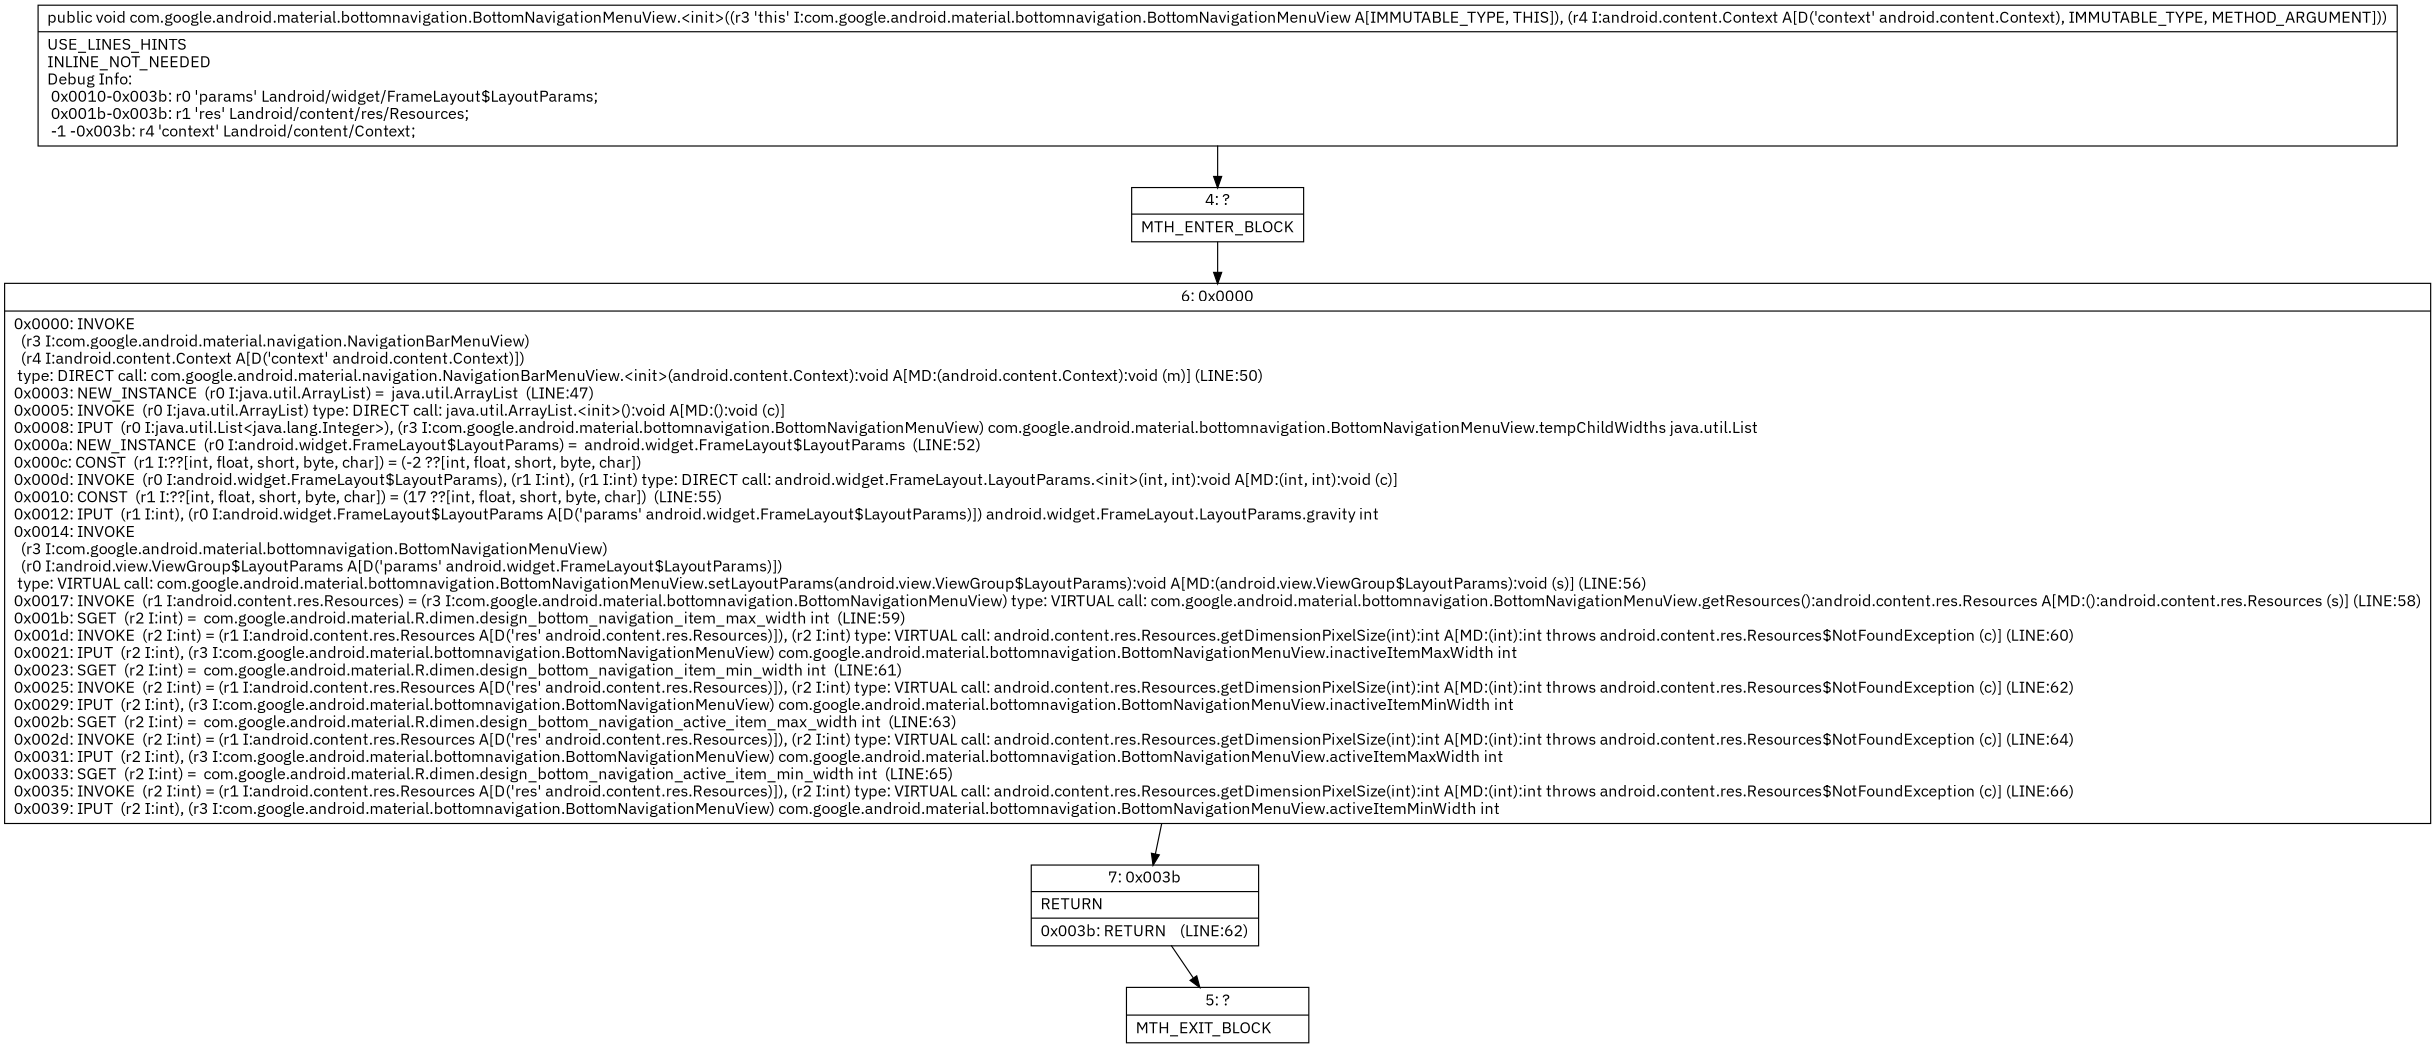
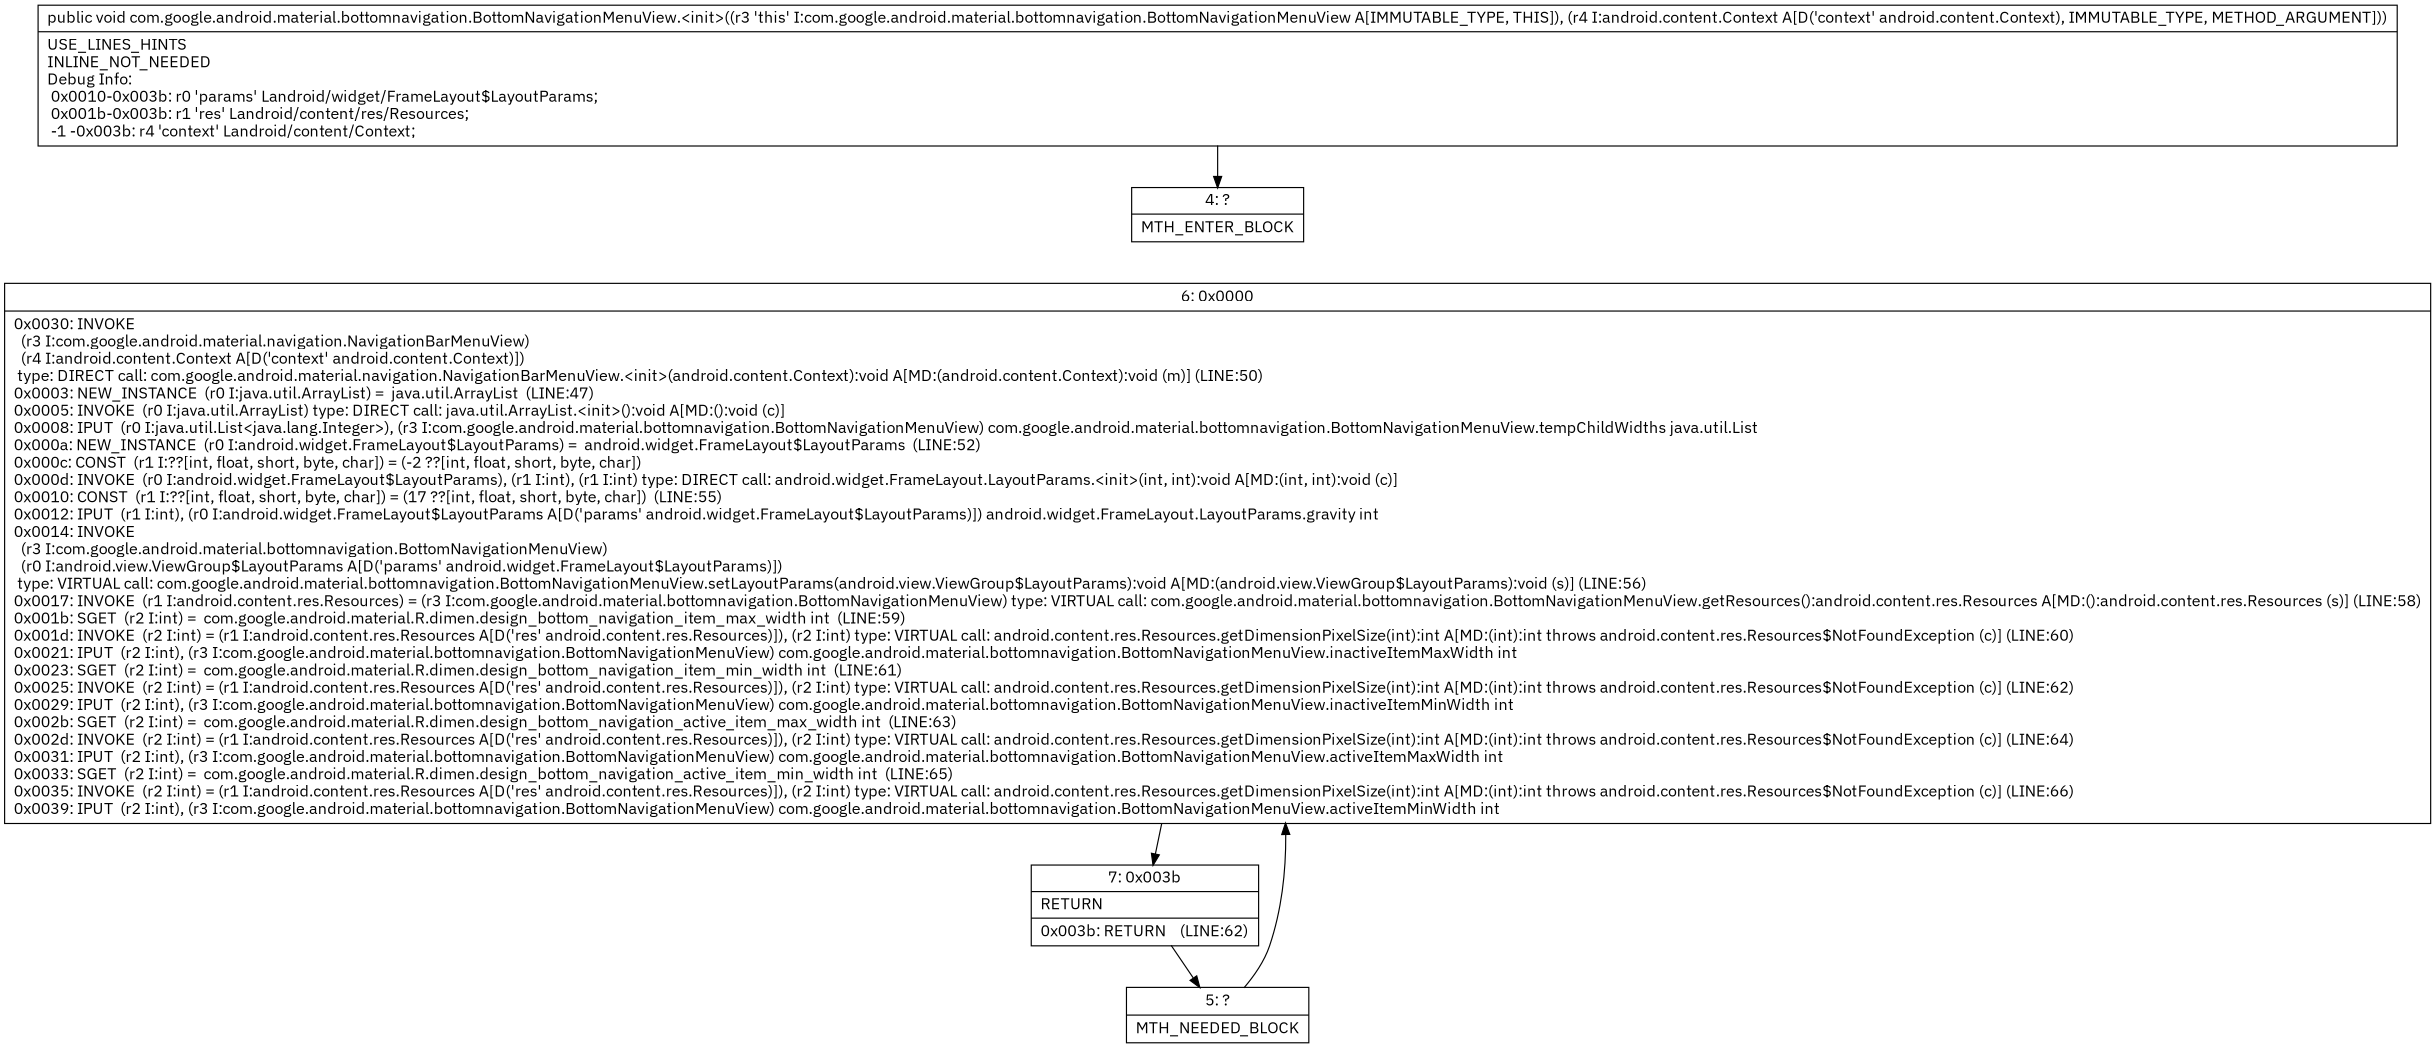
(1218, 257) -> (1278, 915)
(78, 324) -> (78, 324)
(1204, 1028) -> (1218, 1028)
